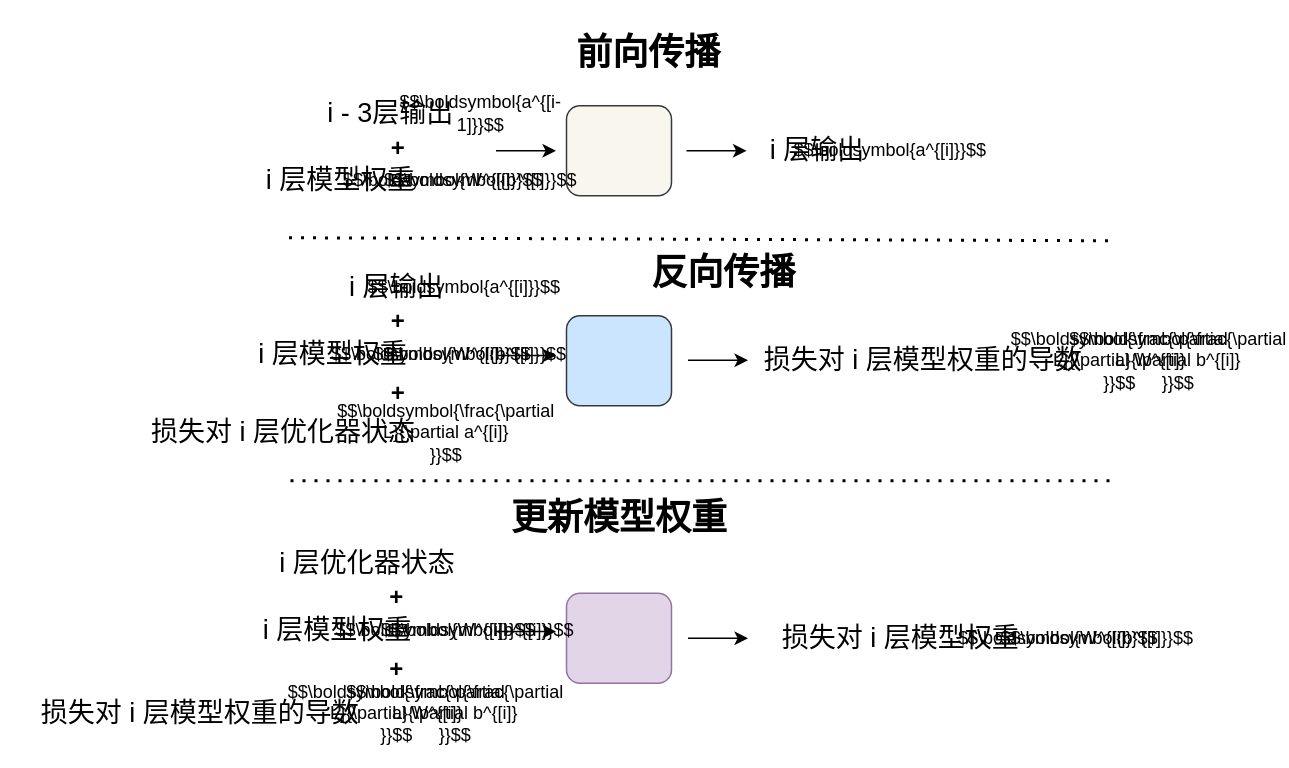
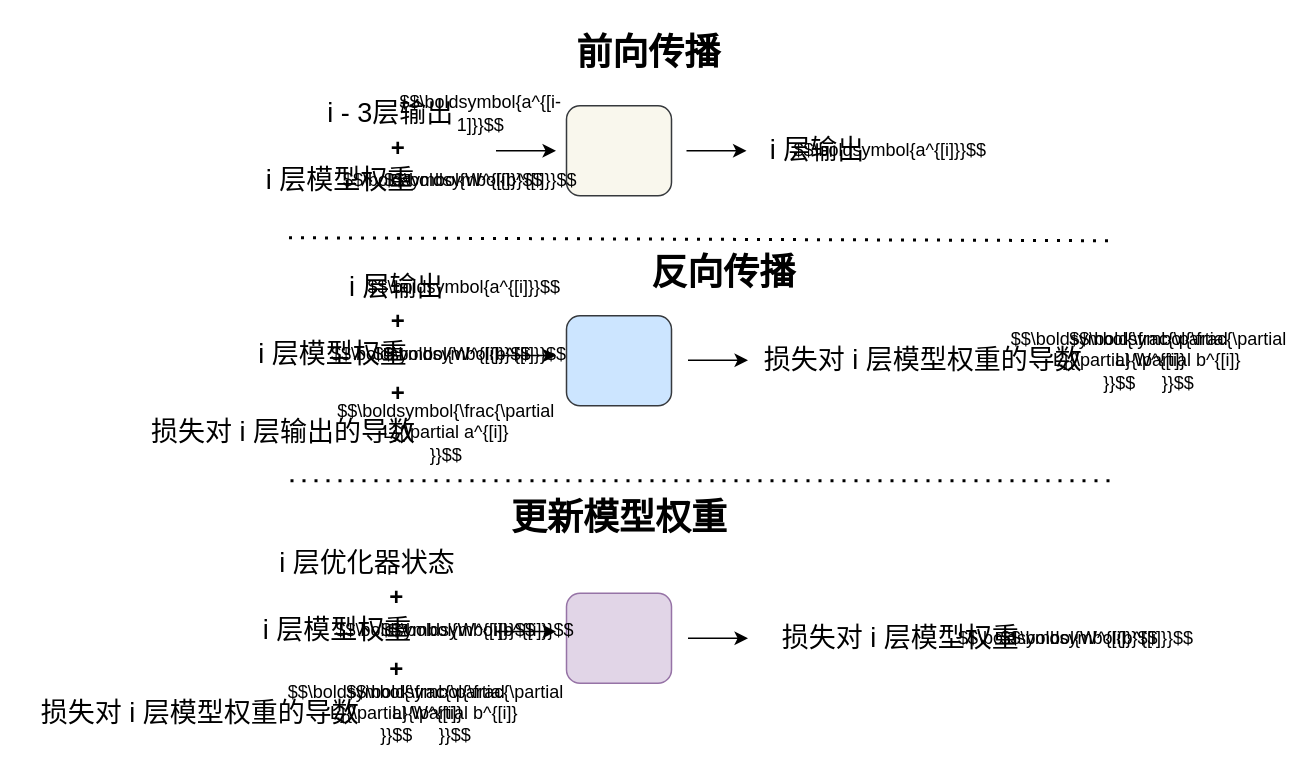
(284, 433) -> (284, 433)
